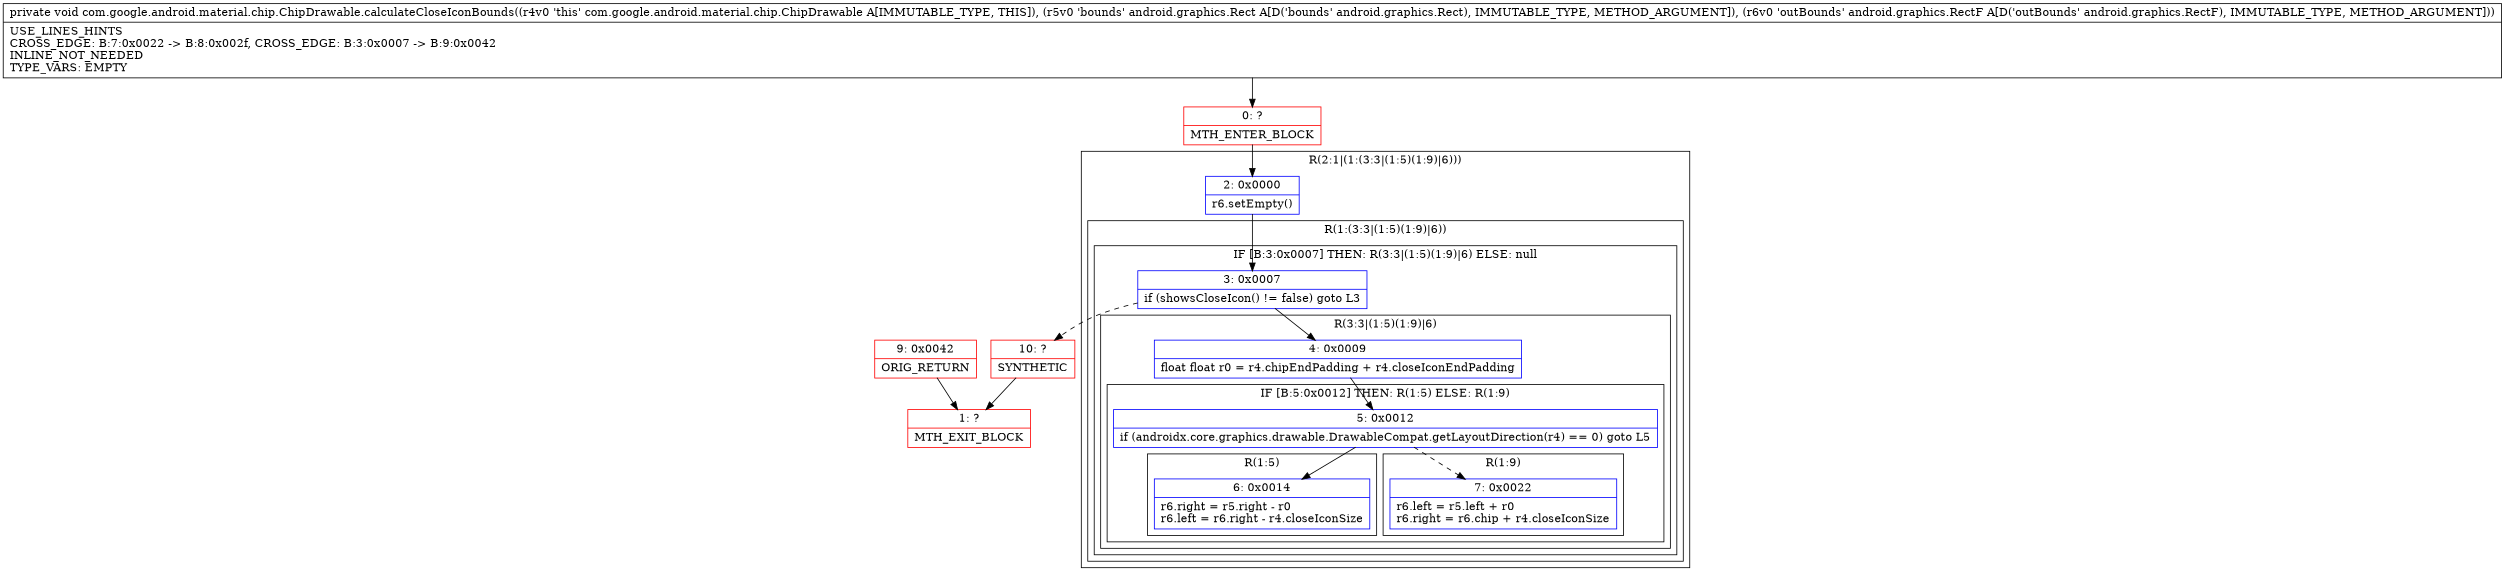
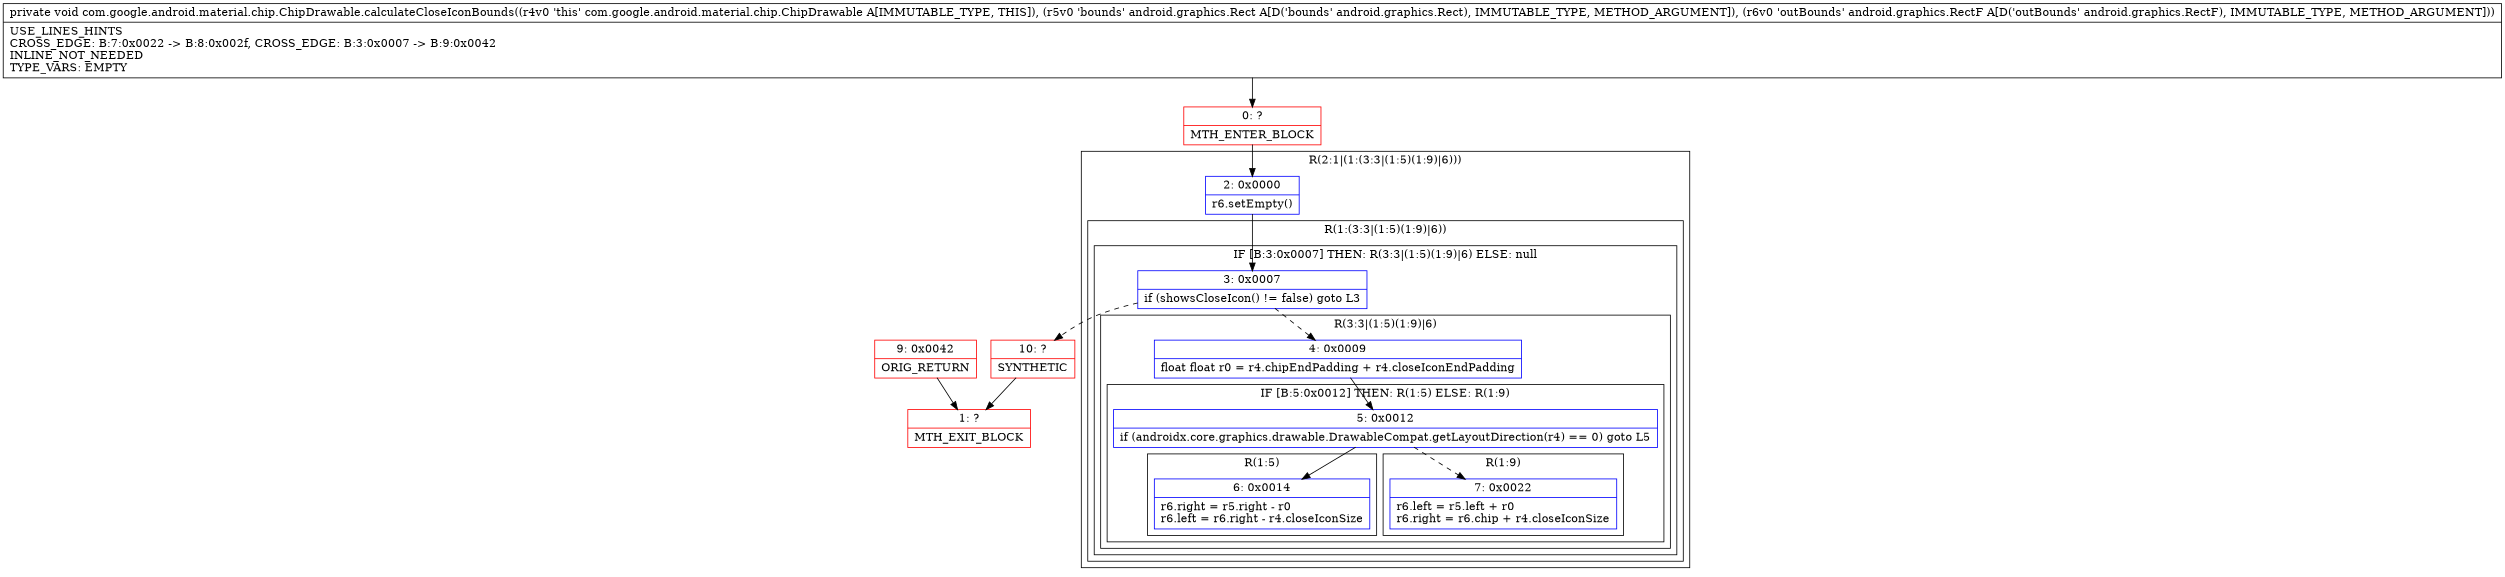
(1292, 322) -> (1292, 322)
